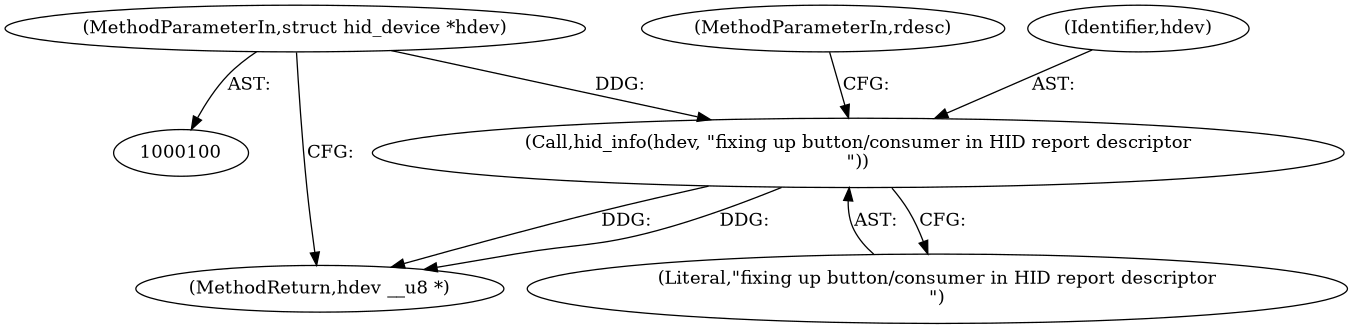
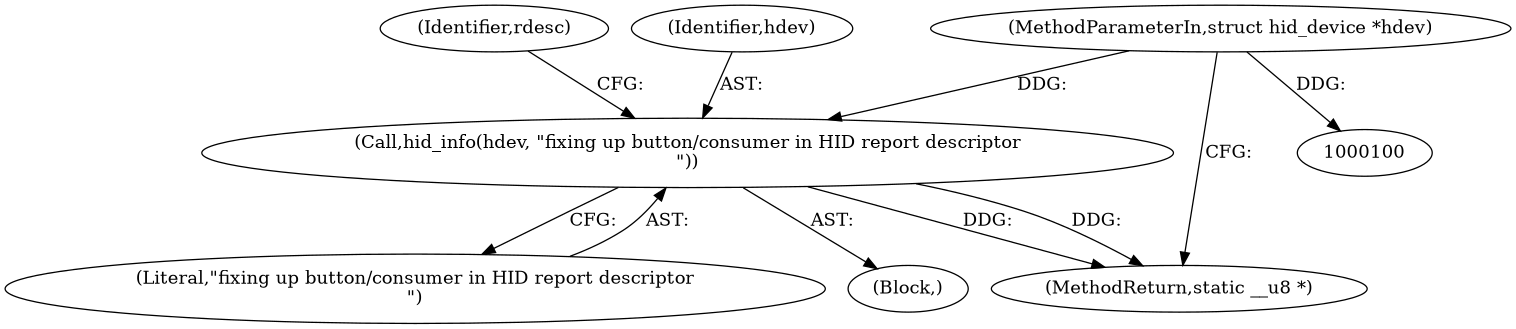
(823, 29) -> (494, 29)
(252, 85) -> (1324, 85)
(320, 289) -> (1179, 289)
none -> (908, 289)
